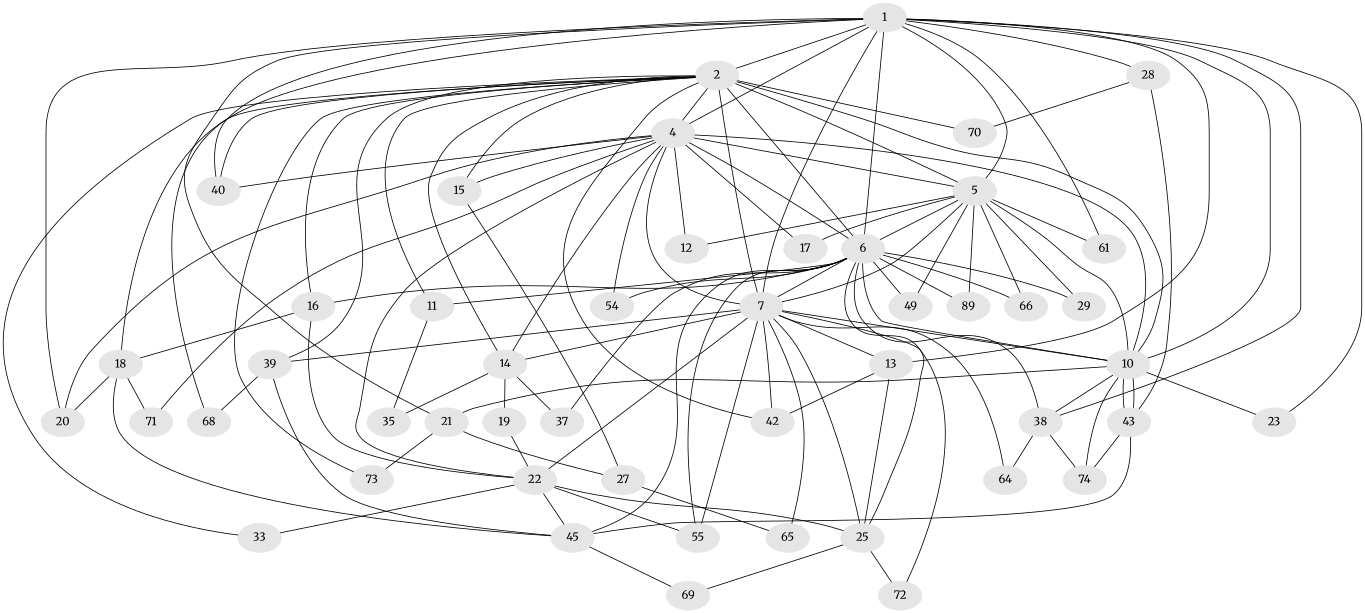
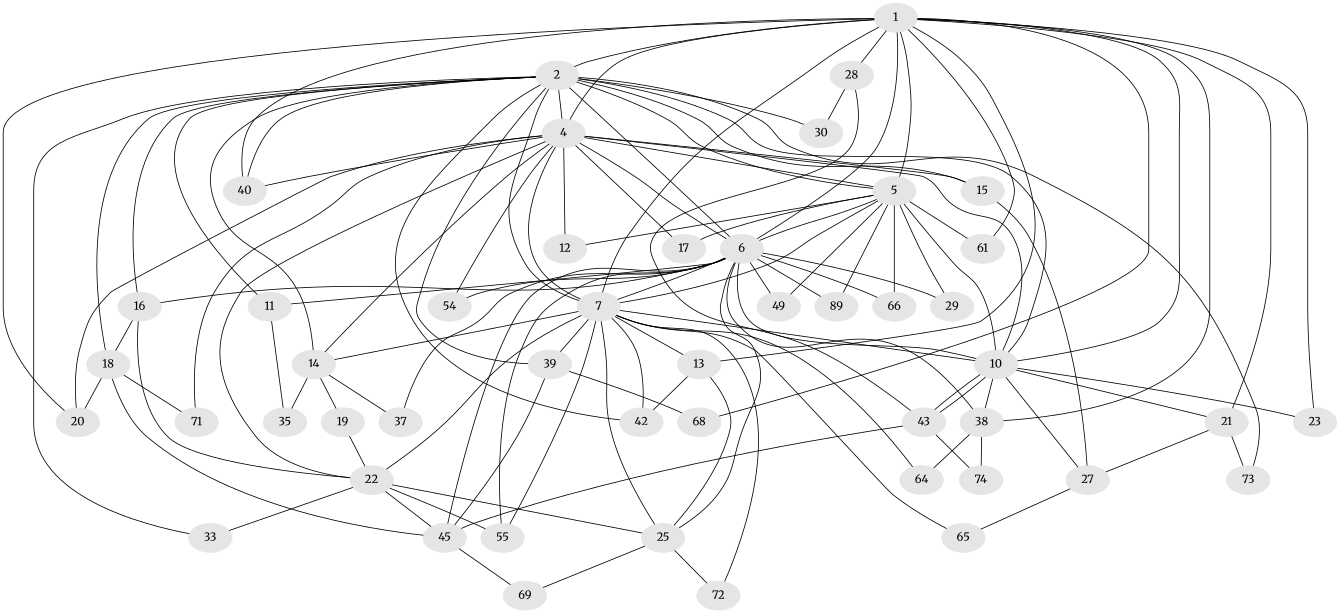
(975, 133) -> (821, 133)
(1096, 419) -> (1042, 422)
